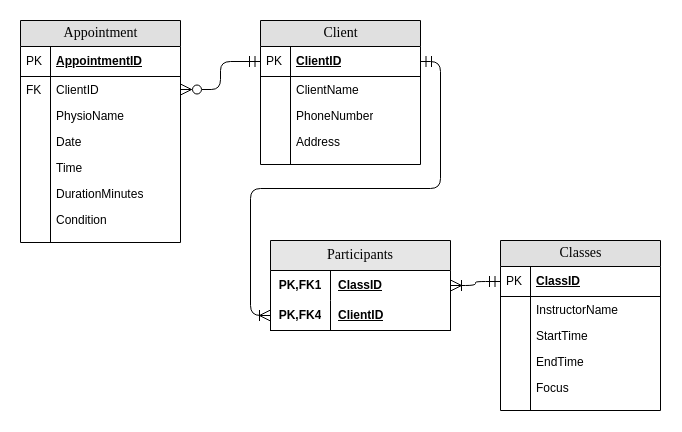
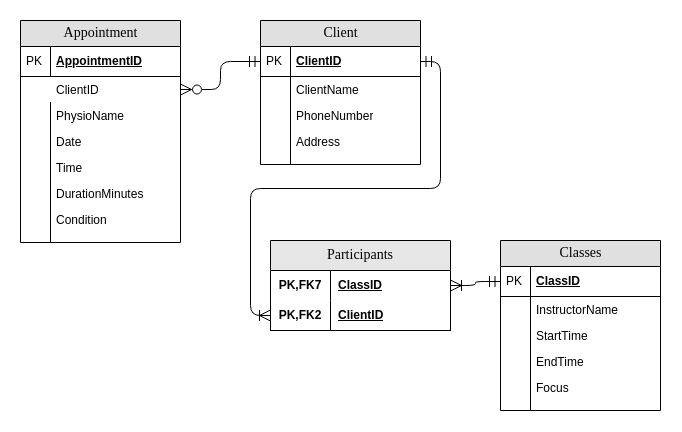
(36, 90) -> none
(301, 286) -> (301, 286)
(301, 316) -> (301, 316)
